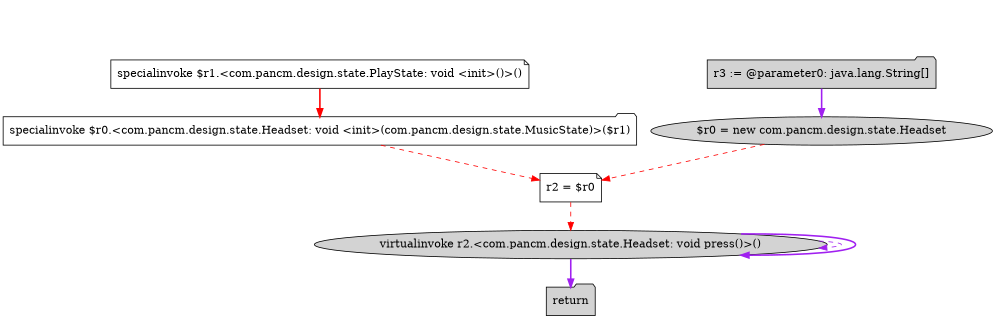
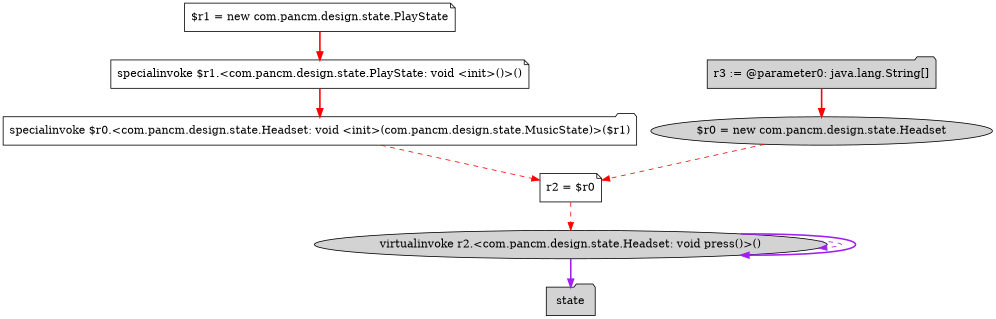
none -> (320, 17)
(822, 99) -> (822, 99)
(571, 301) -> (571, 301)
